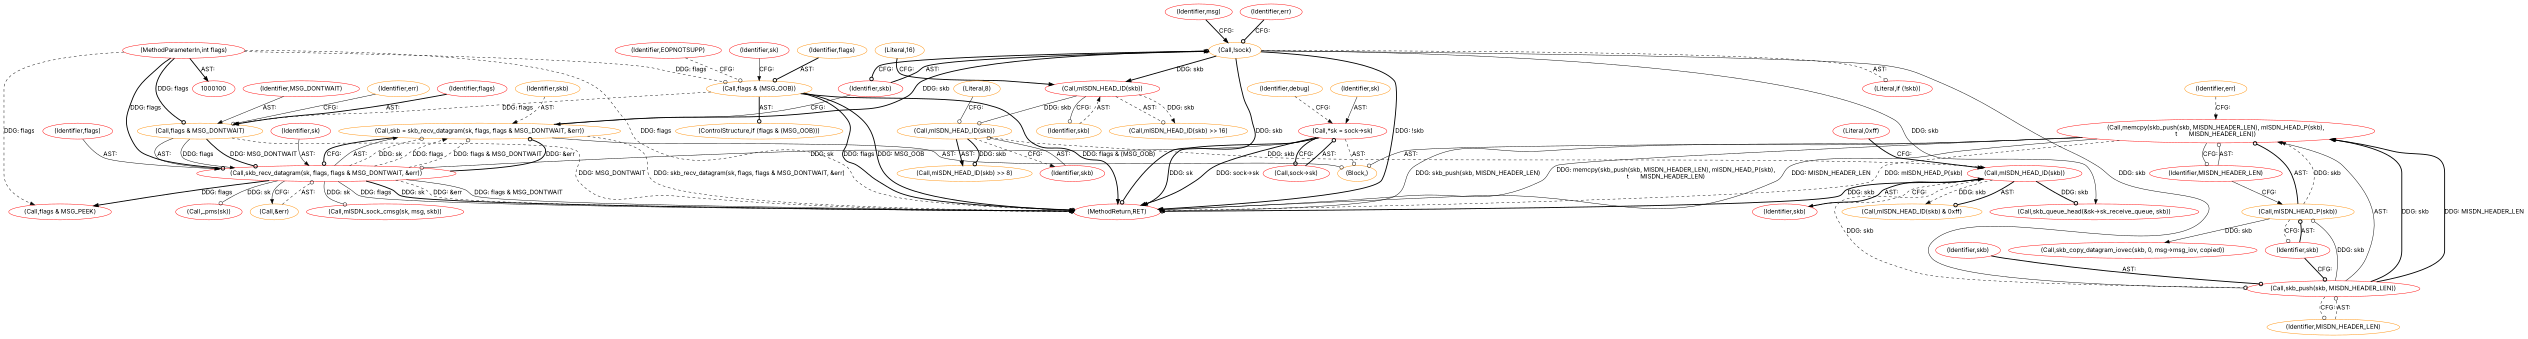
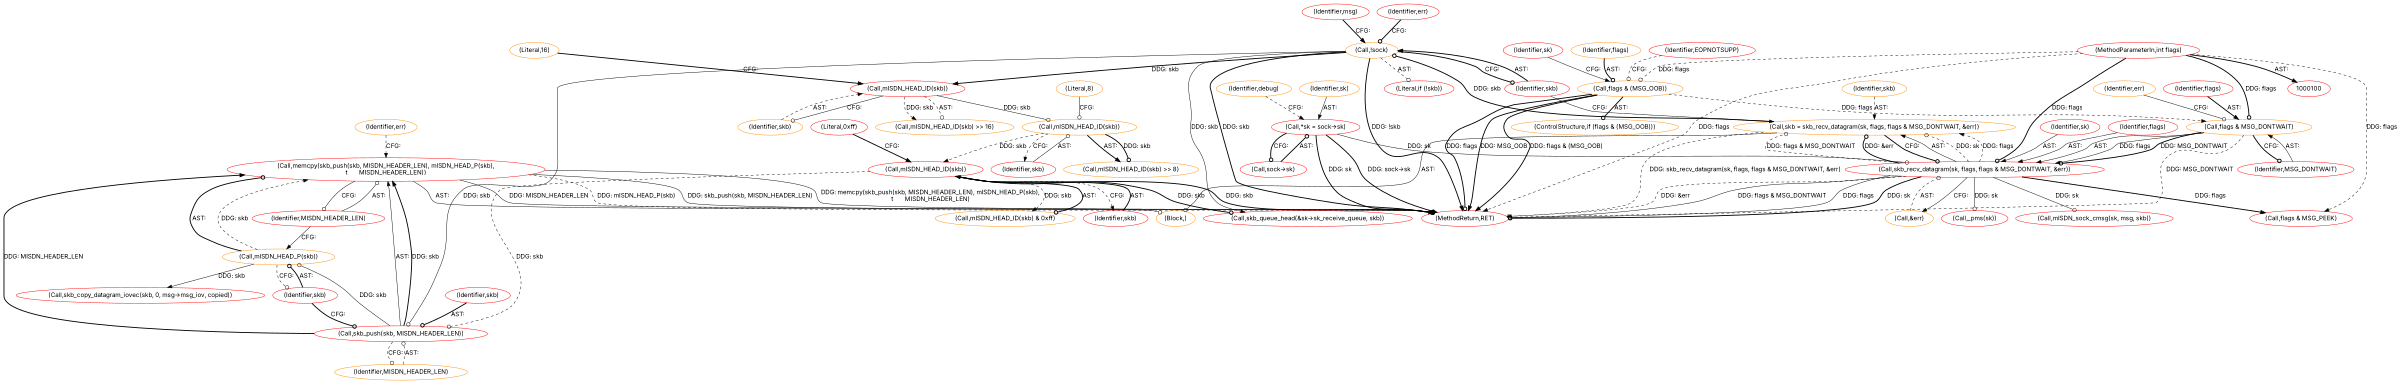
none -> (2264, 149)
(1349, 151) -> none
